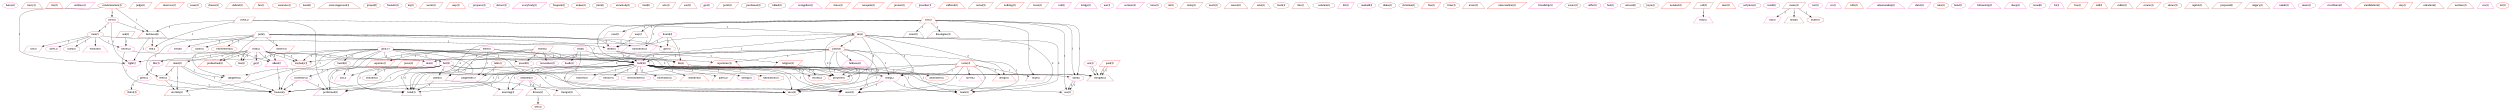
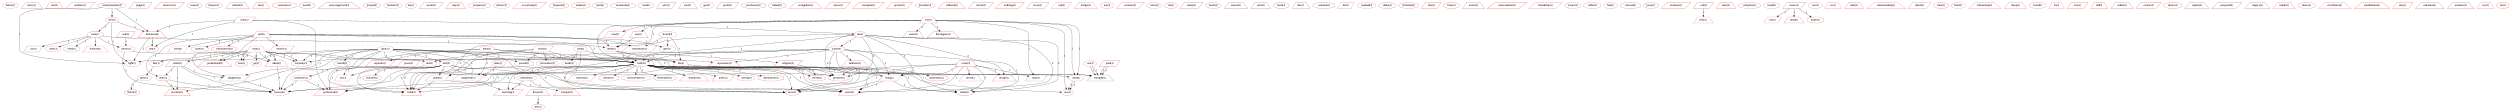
(532, 85) -> none
